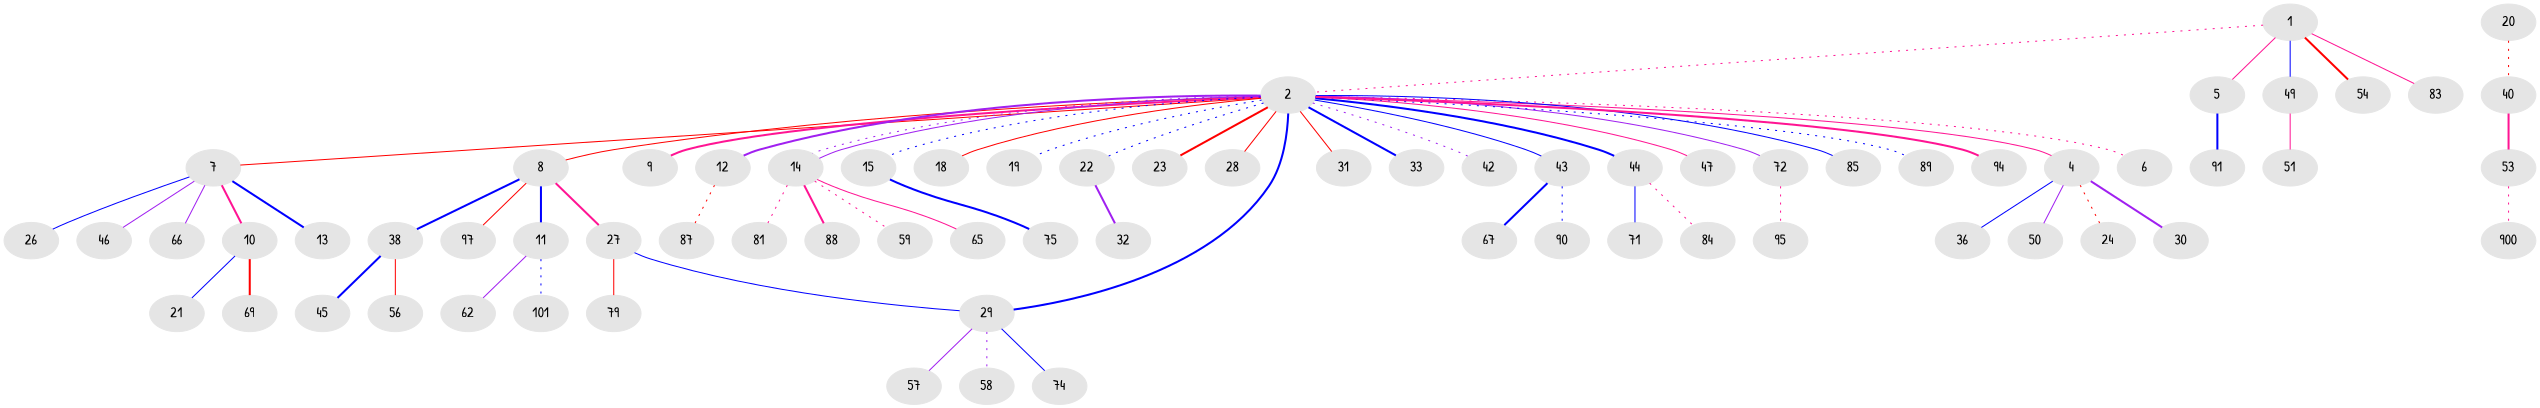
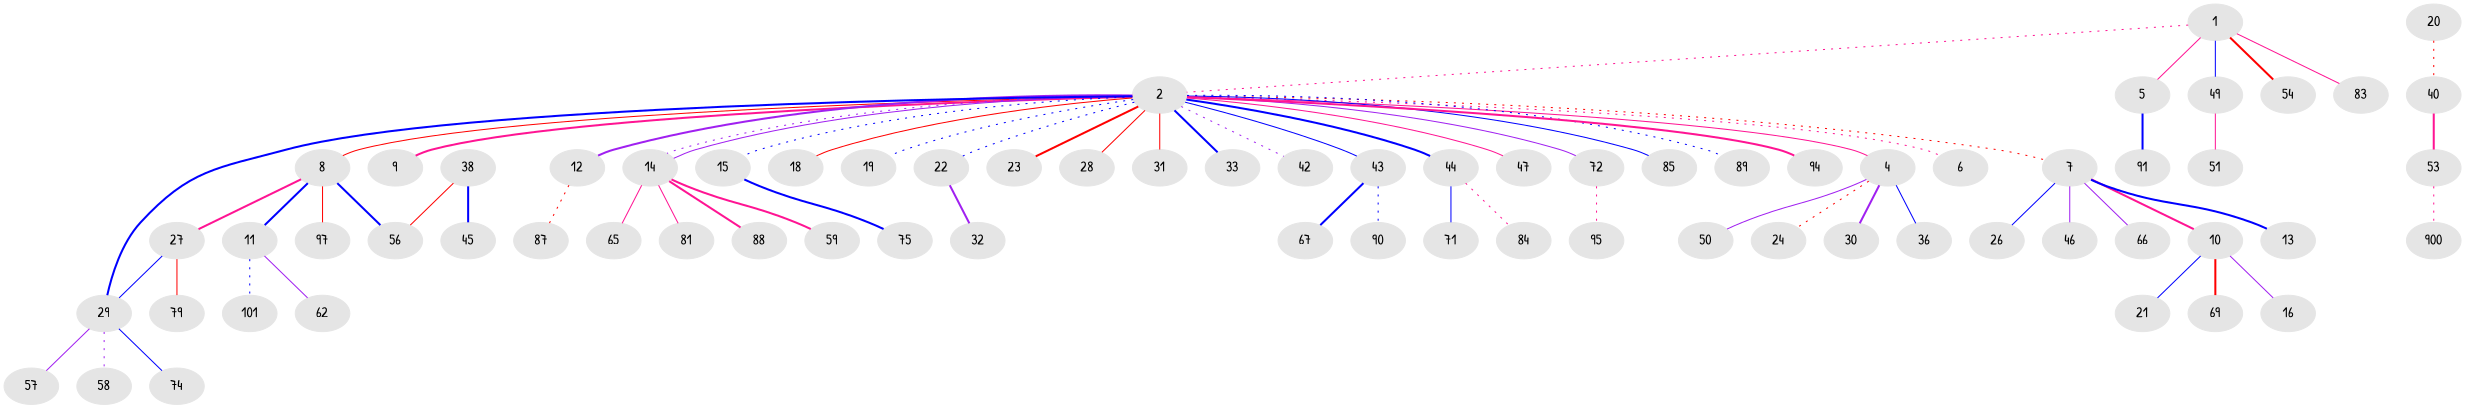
(649, 138) -> (1617, 112)
(468, 204) -> (359, 204)
(778, 204) -> (668, 204)
(850, 204) -> (741, 204)
none -> (2288, 313)
